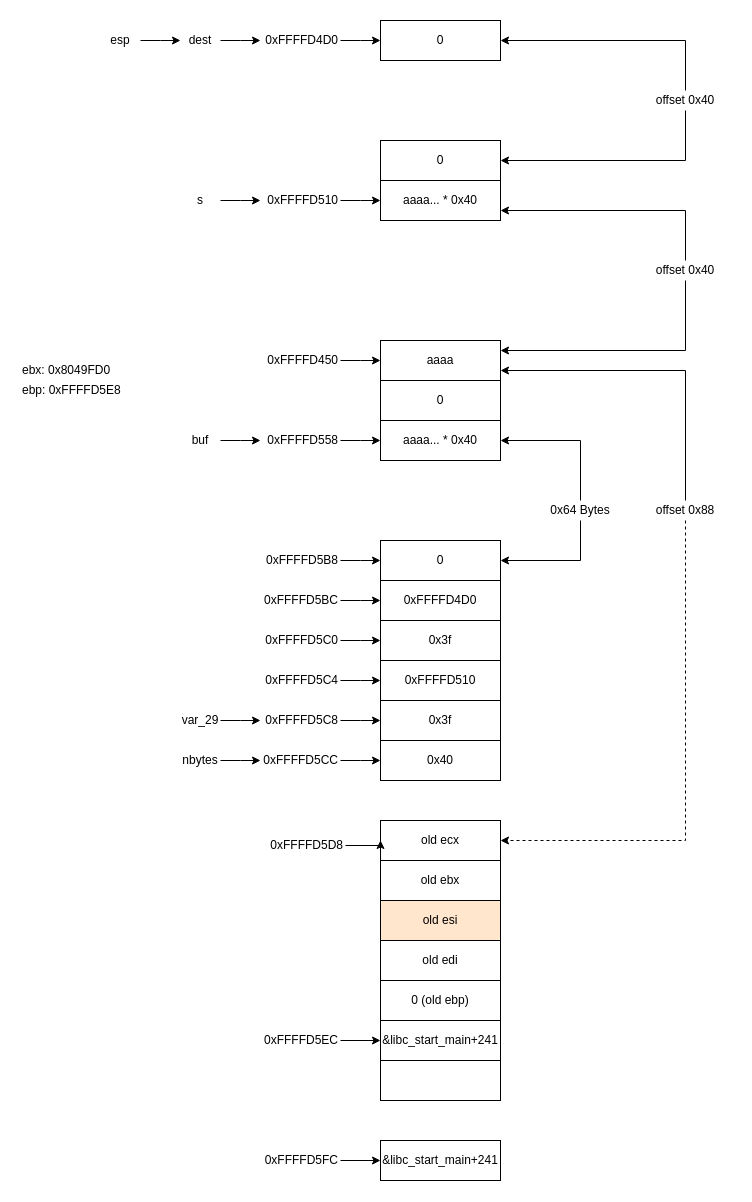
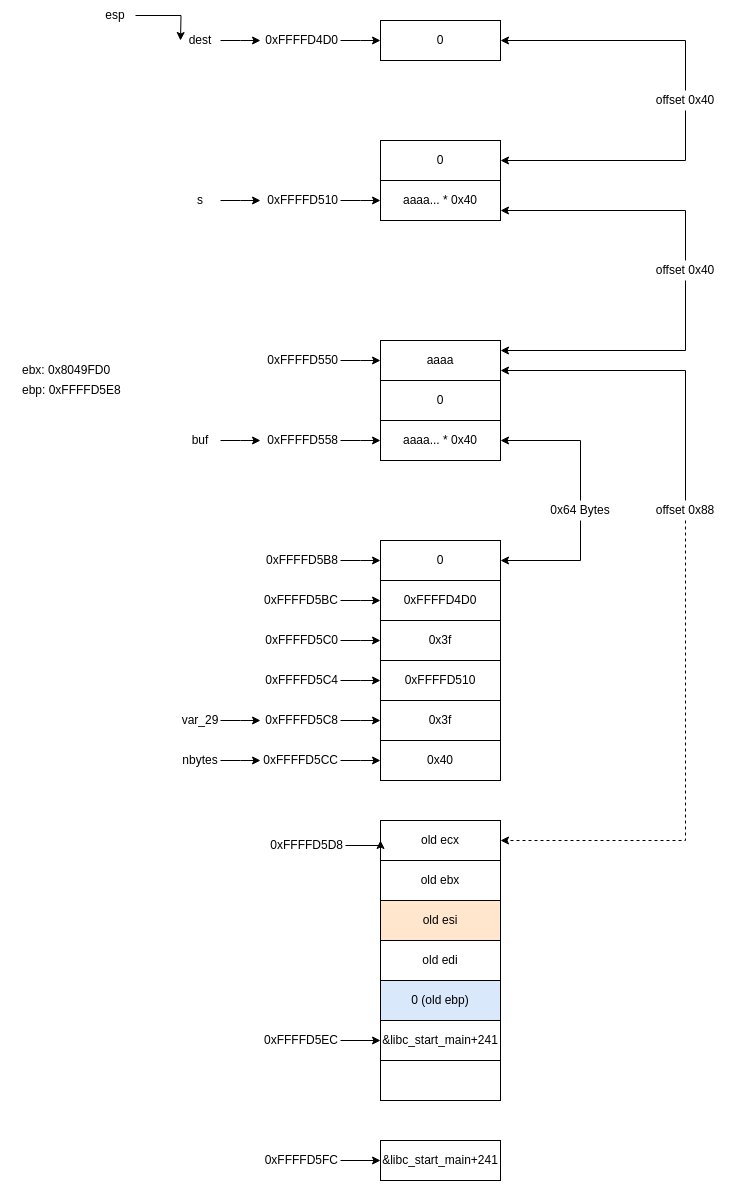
(121, 41) -> (116, 16)
(305, 361) -> (305, 361)
(441, 1001) -> (441, 1001)
